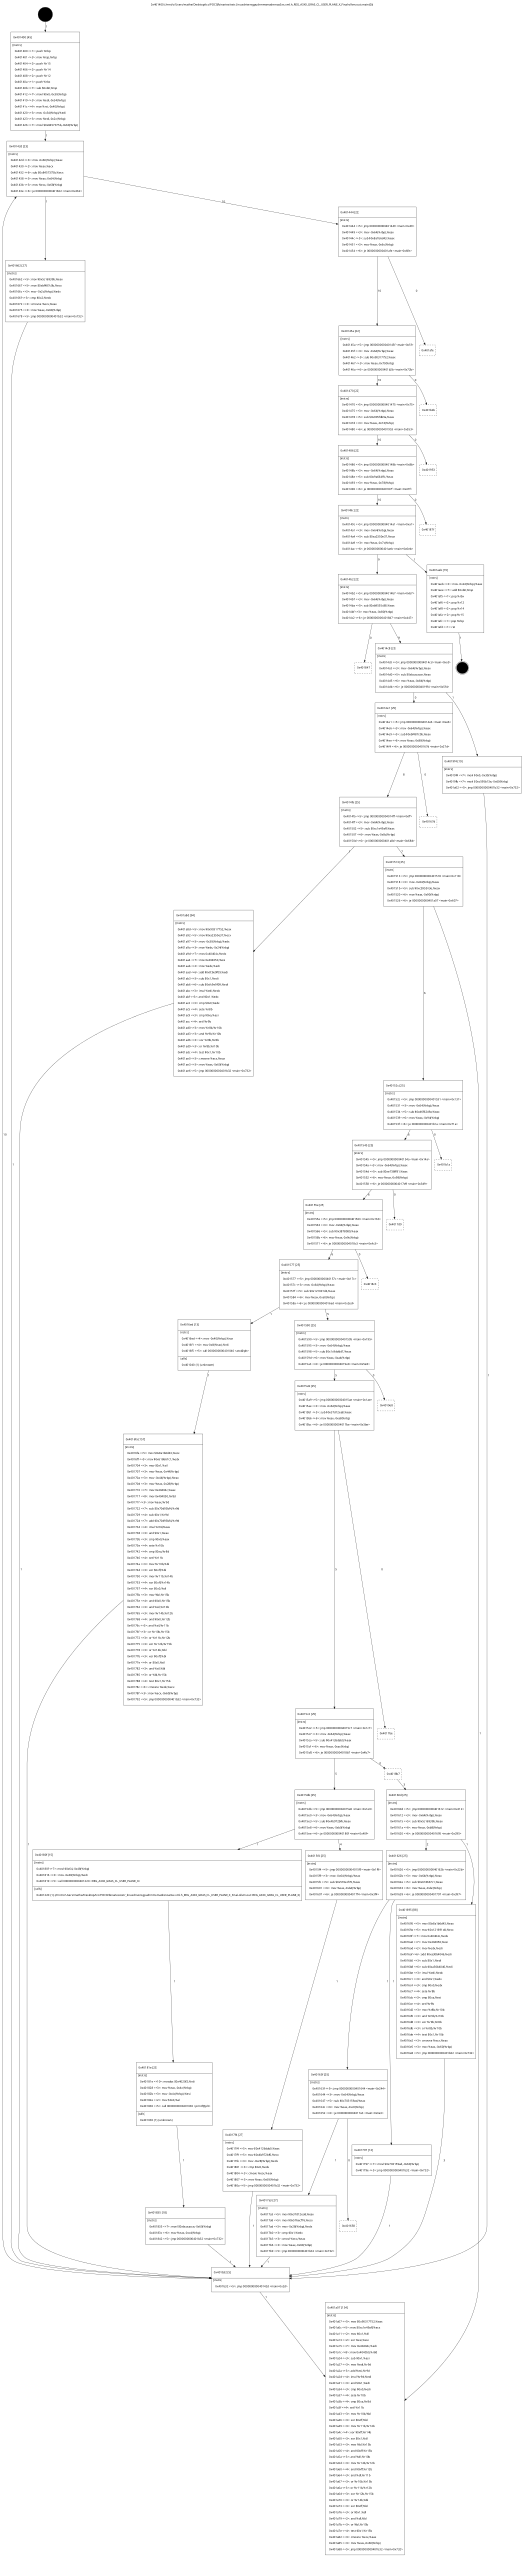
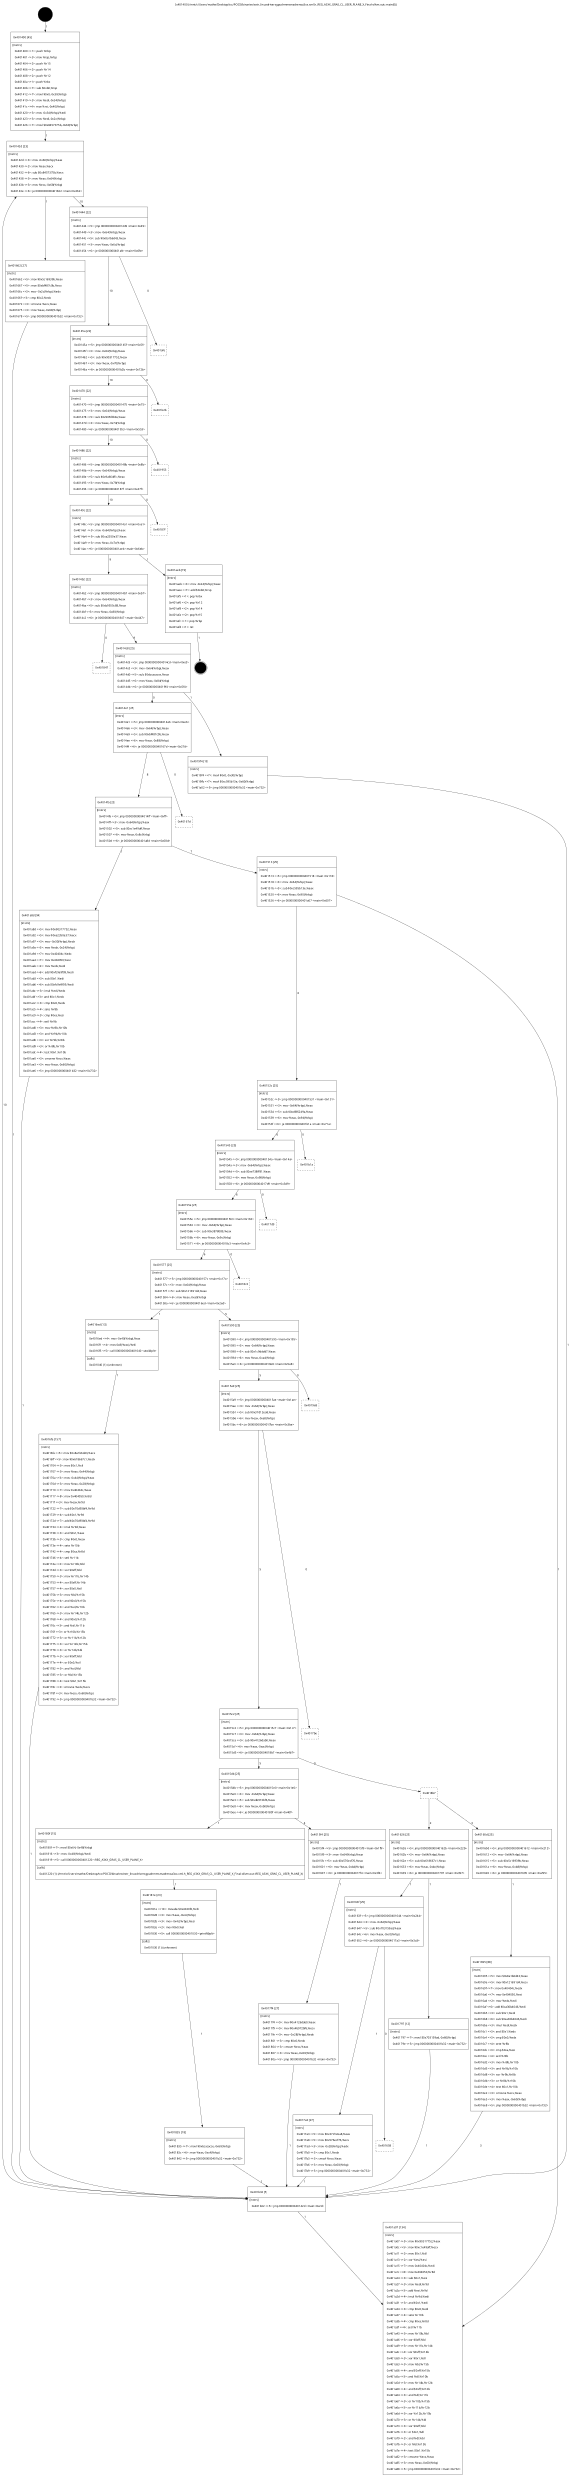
(426, 1844) -> (429, 1813)
